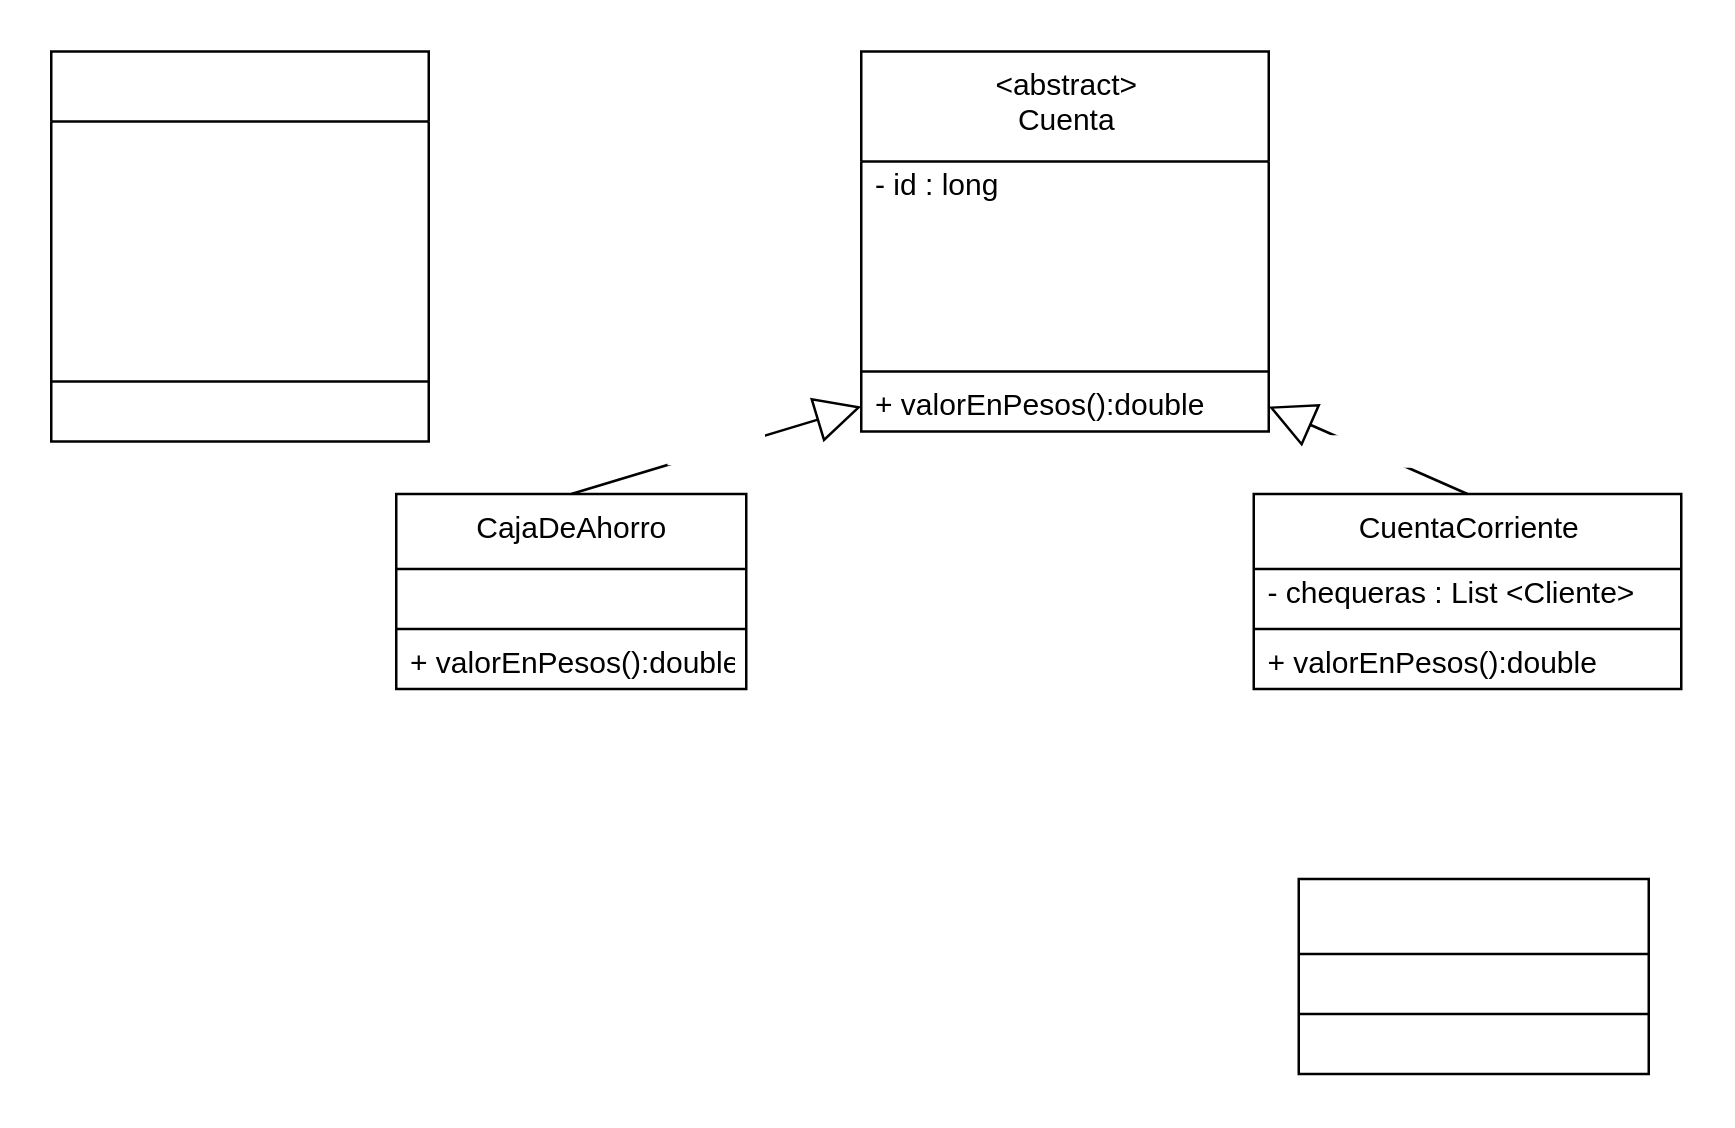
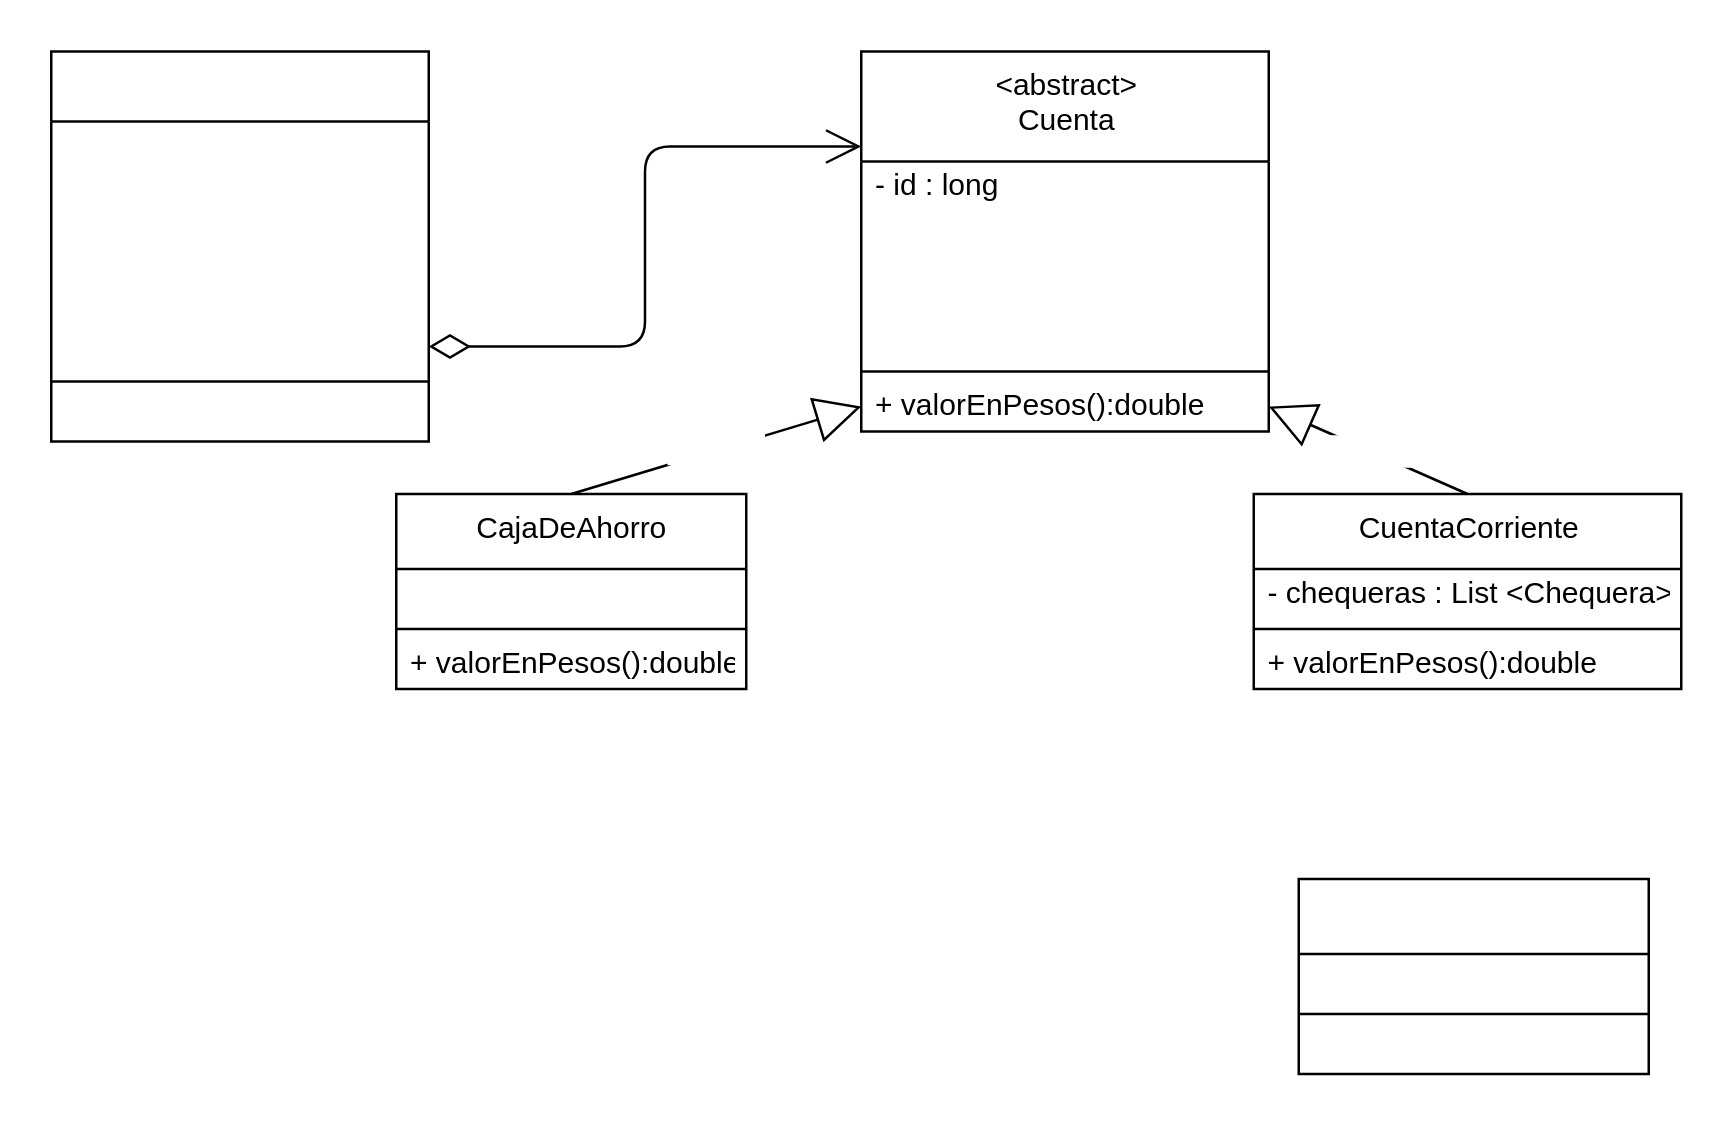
none -> (645, 229)
(1473, 594) -> (1489, 594)
